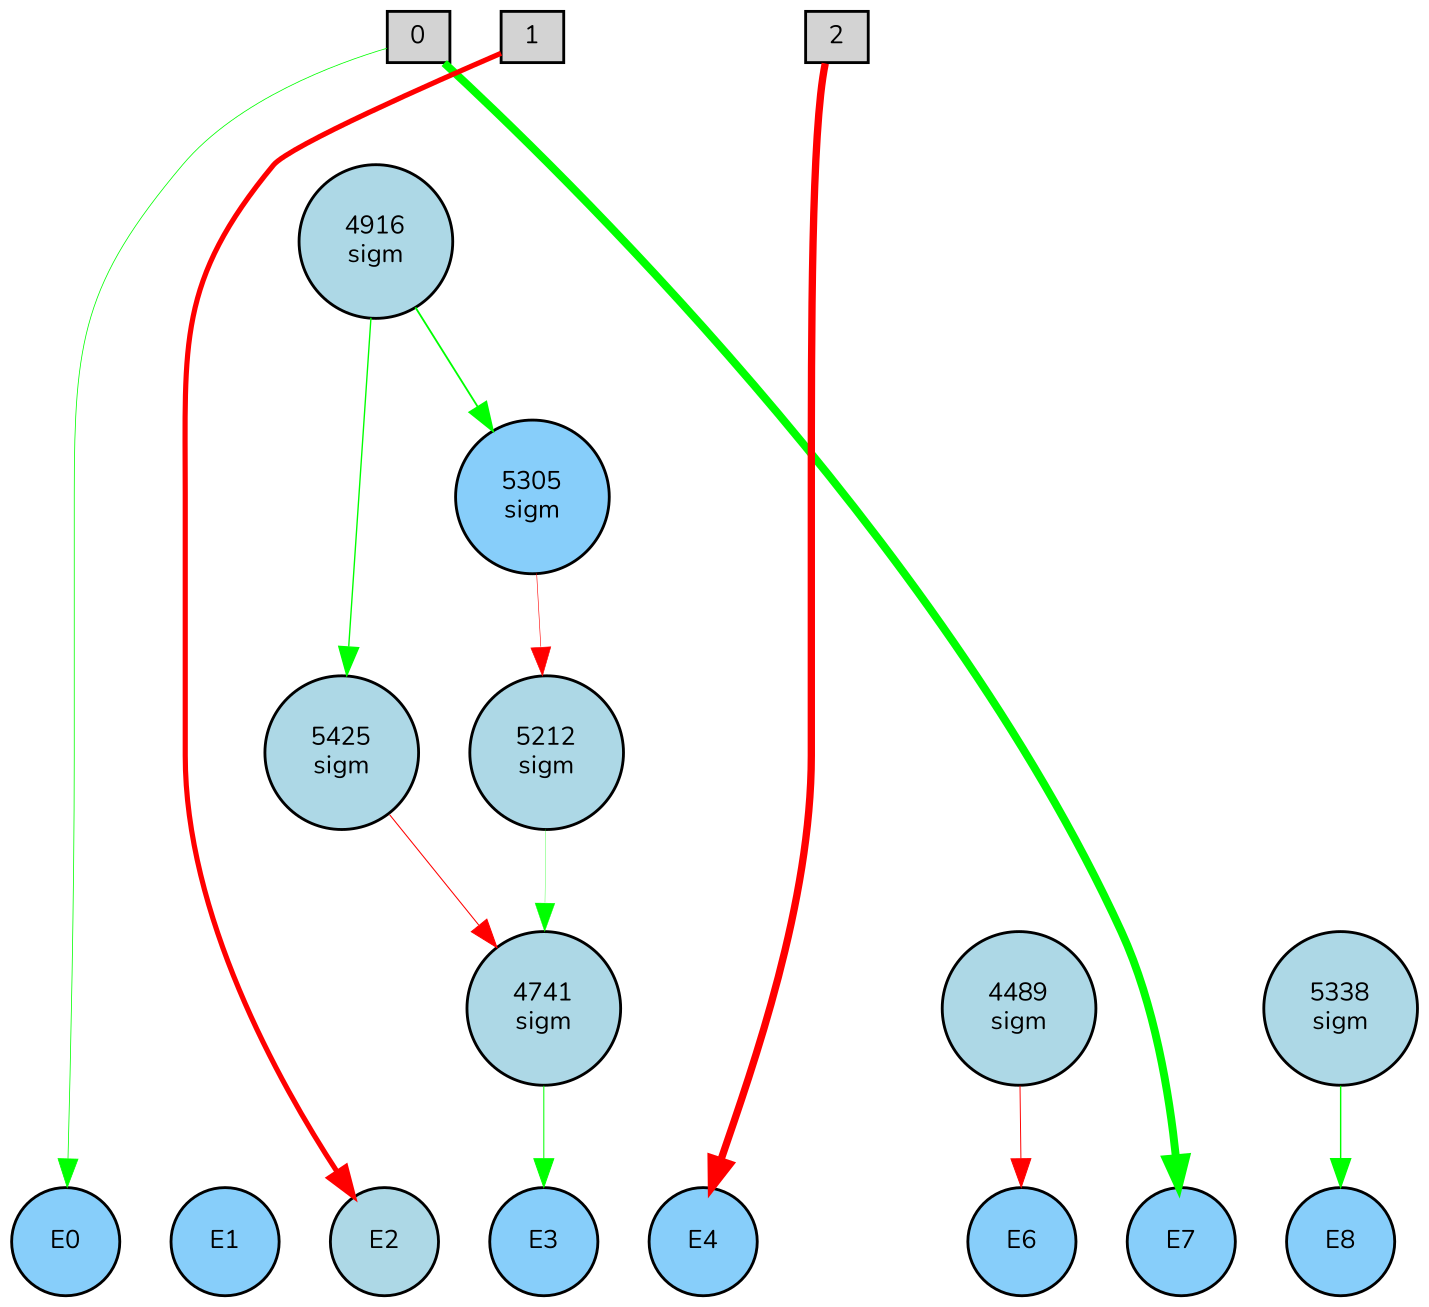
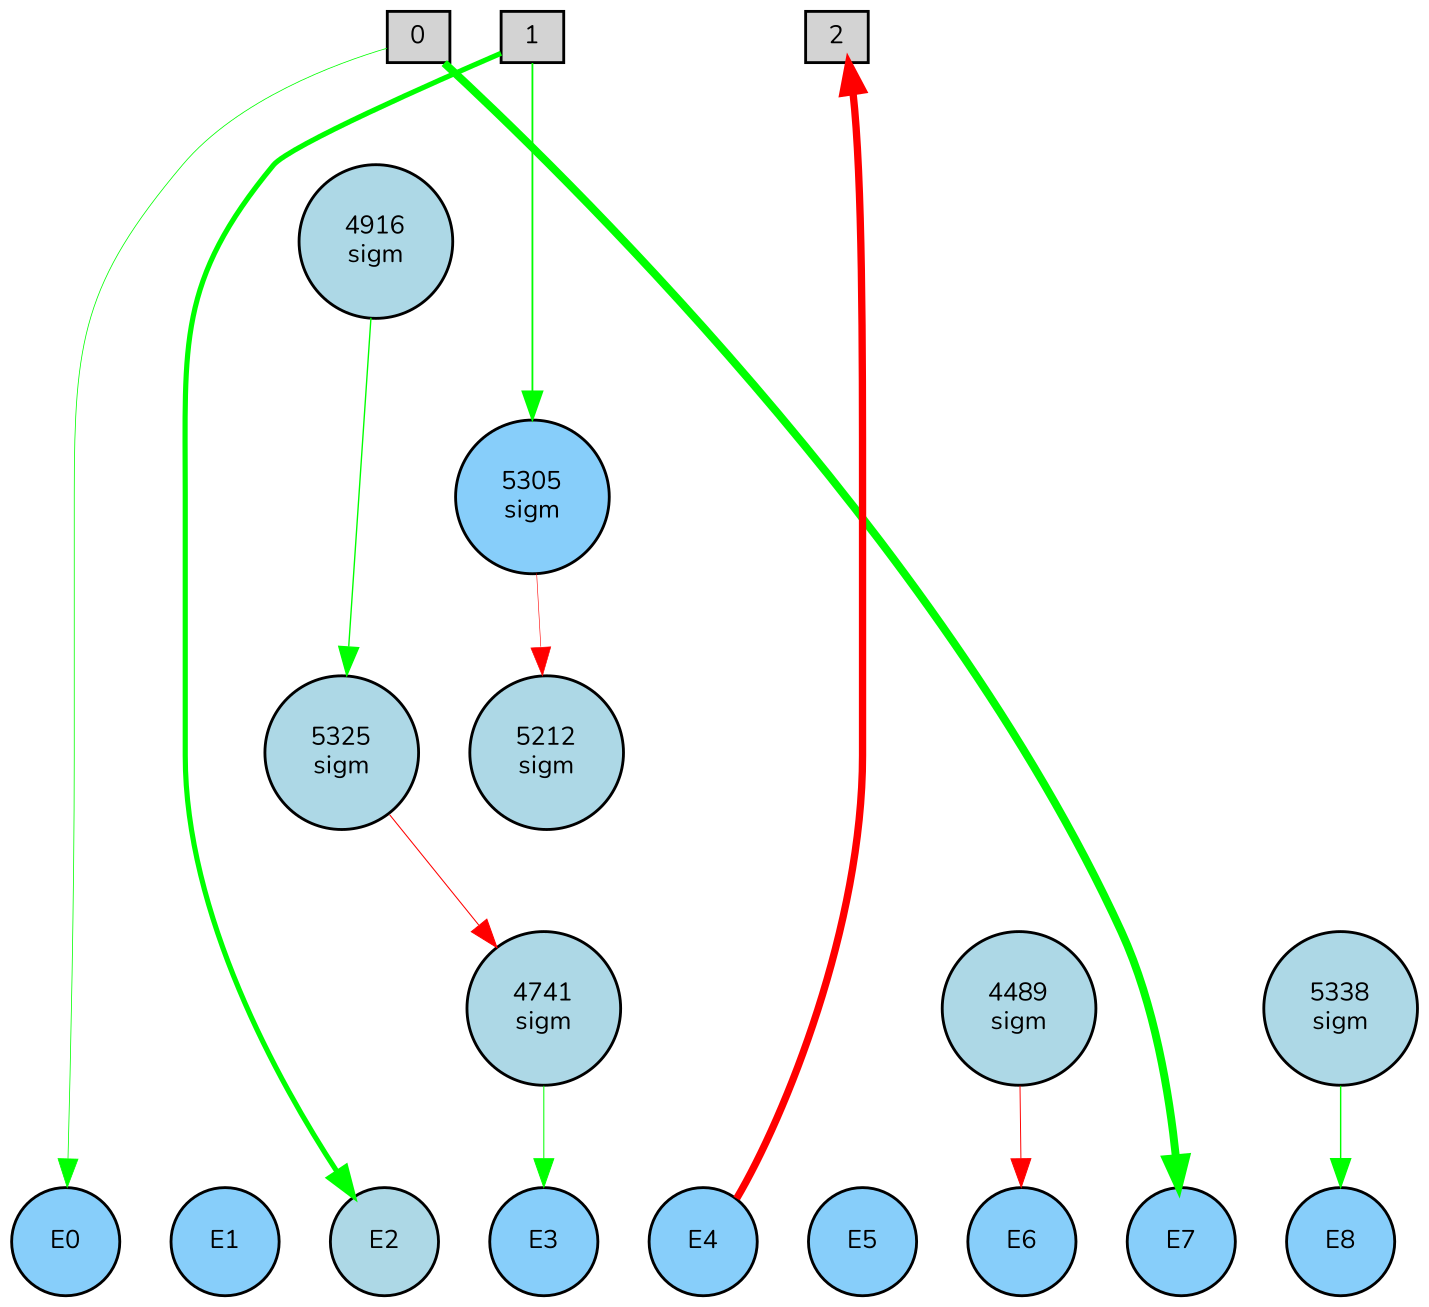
(447, 357) -> (532, 227)
(185, 546) -> (185, 546)
(811, 617) -> (863, 656)
(342, 753) -> (342, 753)
(545, 866) -> none
none -> (863, 1242)
